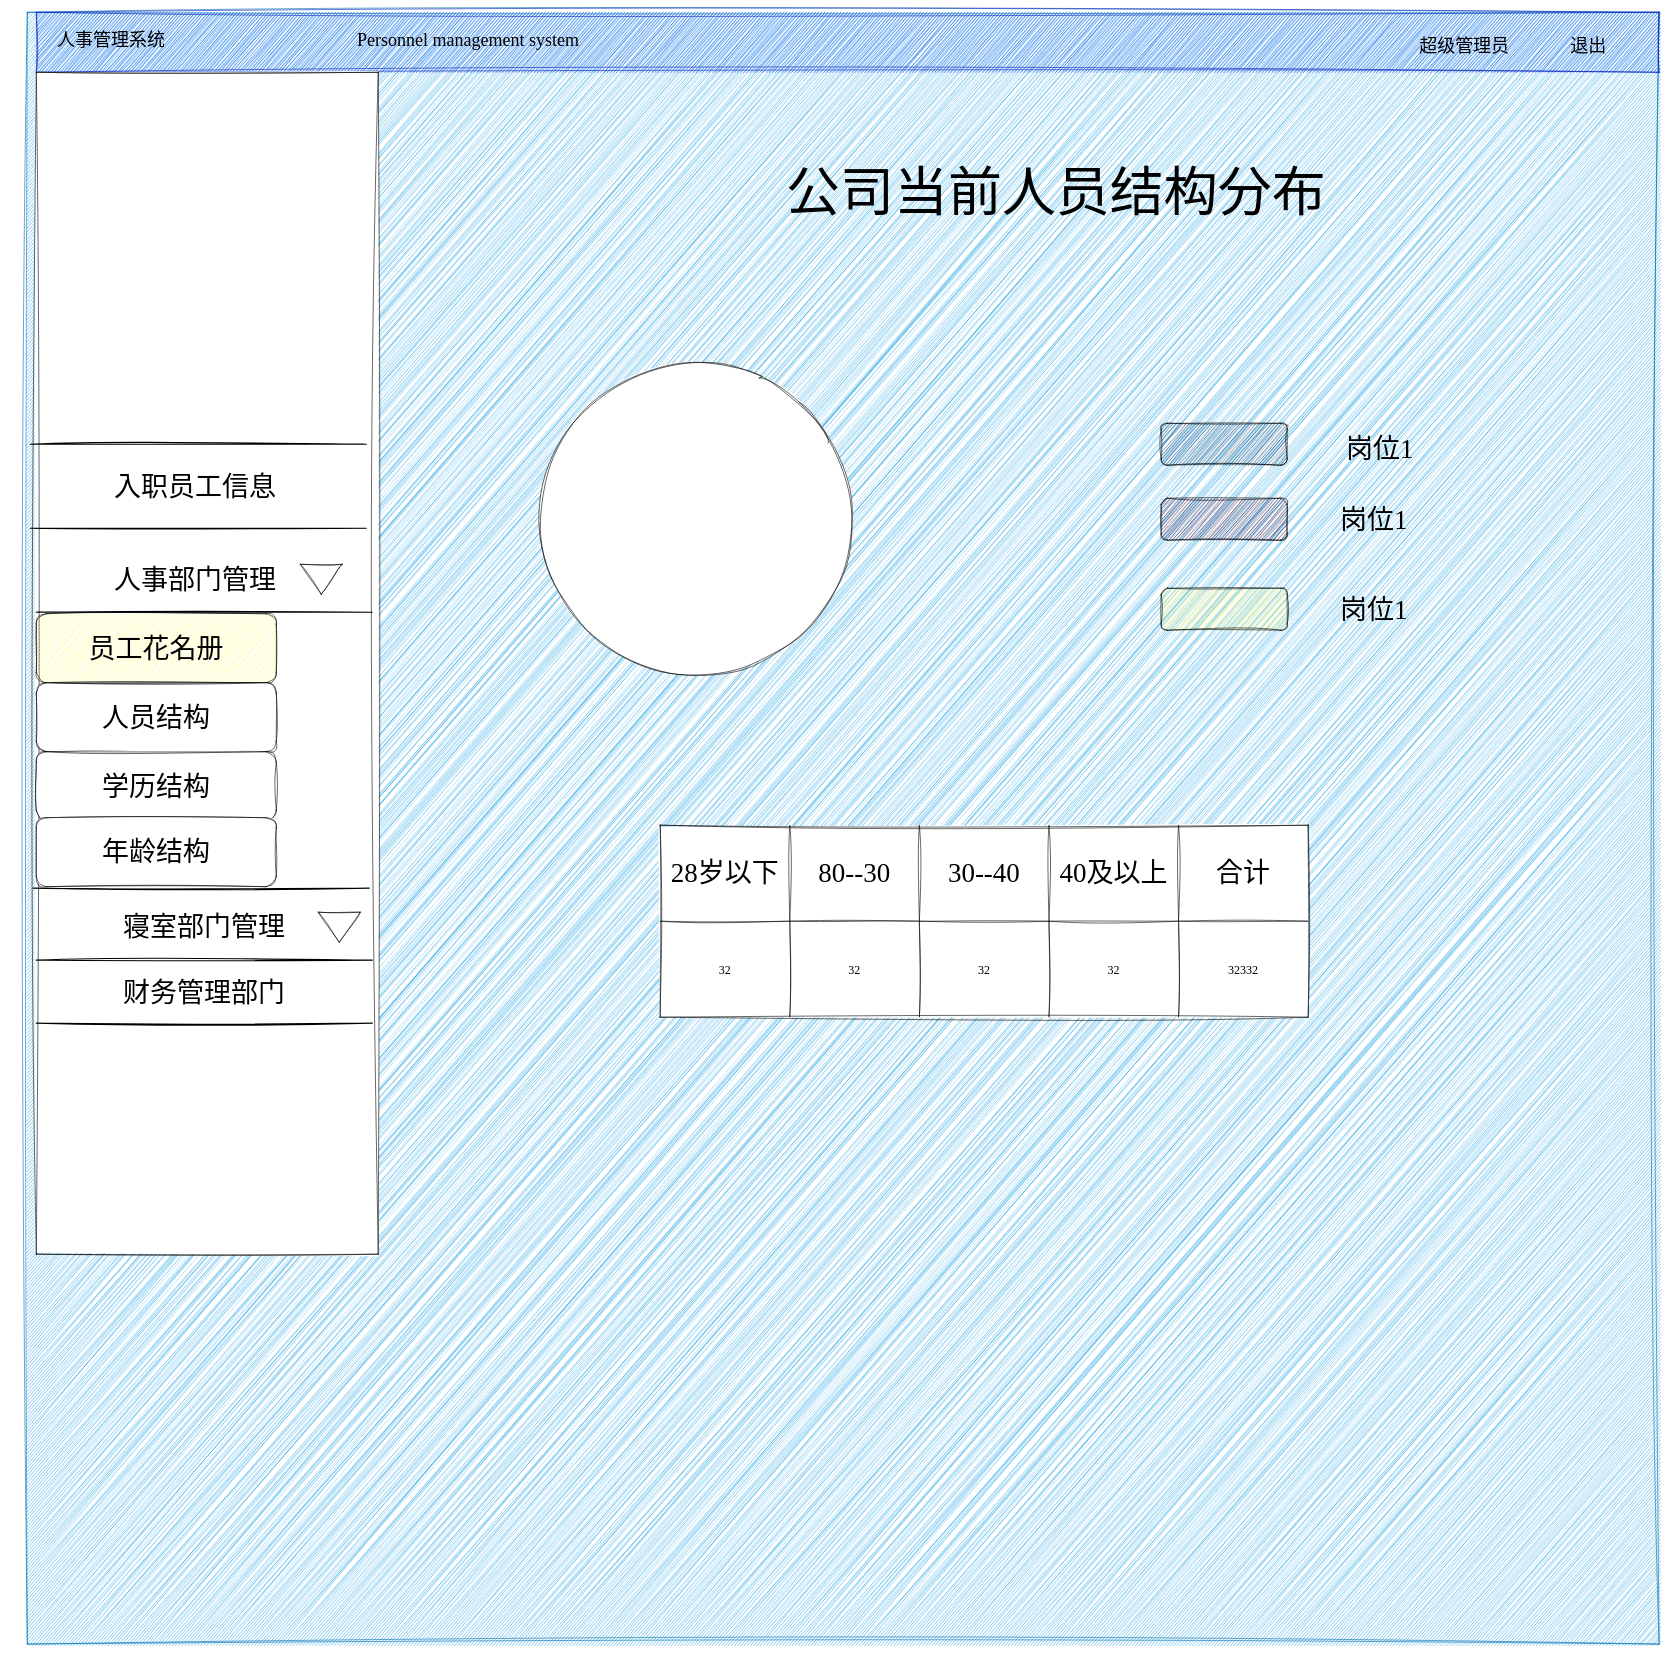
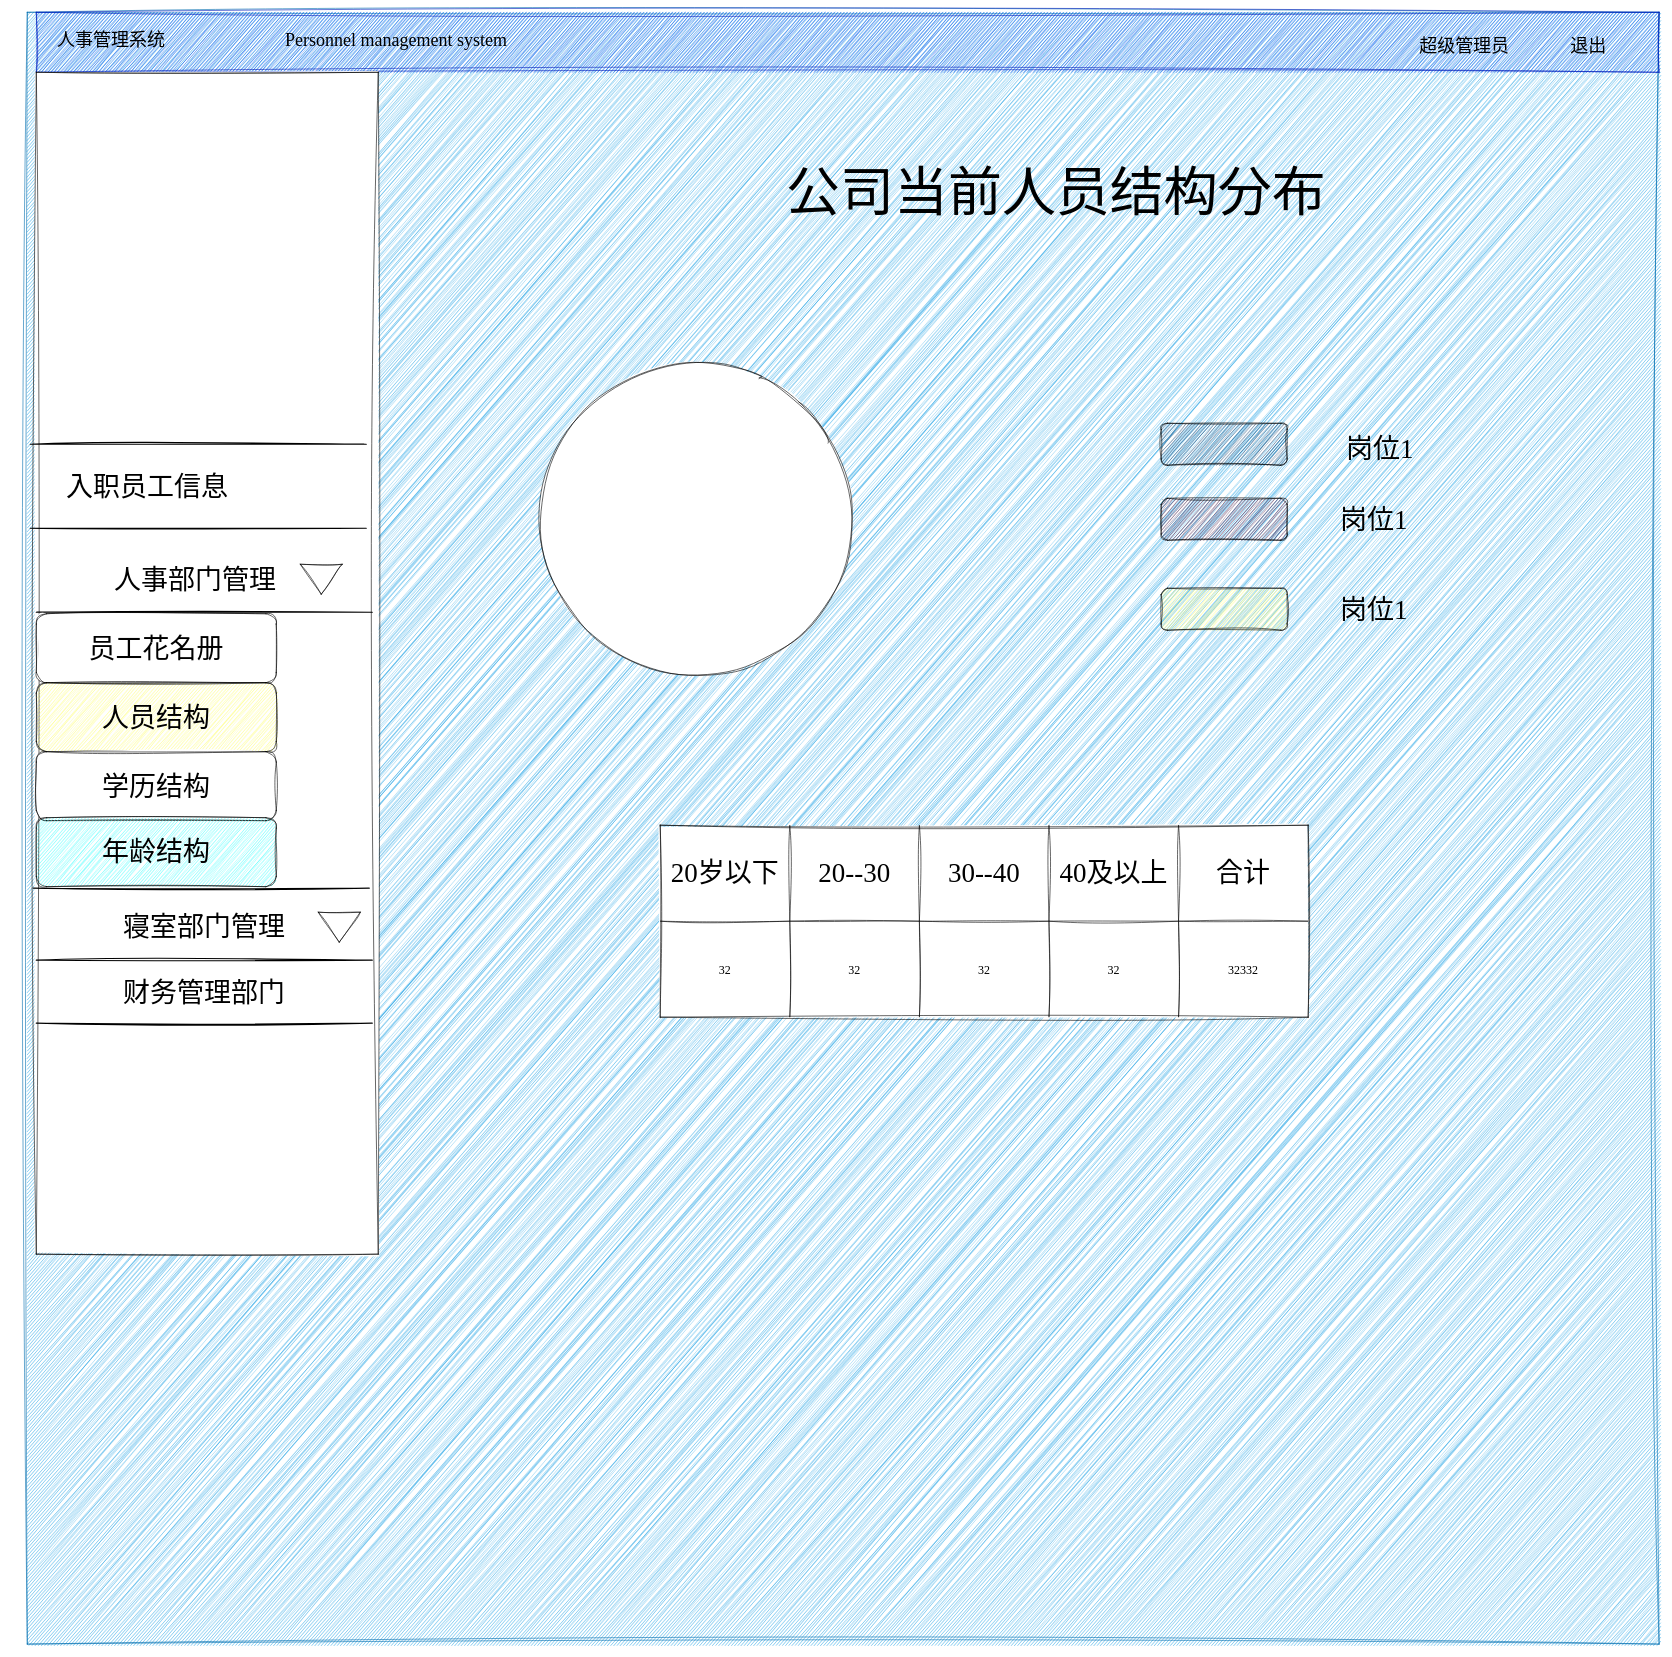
(468, 39) -> (396, 39)
(195, 486) -> (147, 486)
(156, 648) -> (156, 648)
(156, 717) -> (156, 717)
(156, 852) -> (156, 852)
(725, 873) -> (725, 873)
(855, 873) -> (855, 873)
